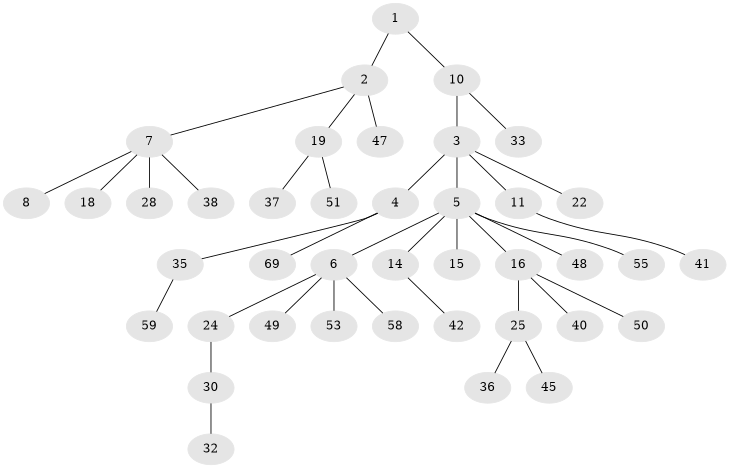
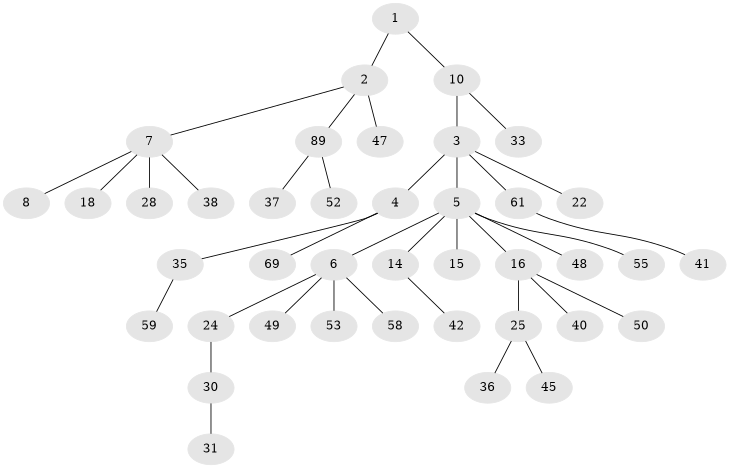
(319, 142) -> (319, 142)
(334, 203) -> (334, 203)
(518, 203) -> (518, 203)
(211, 449) -> (211, 449)
